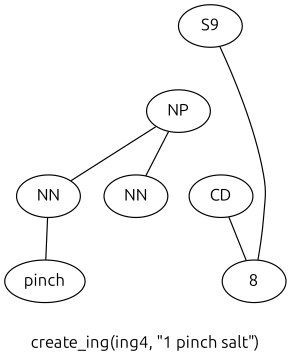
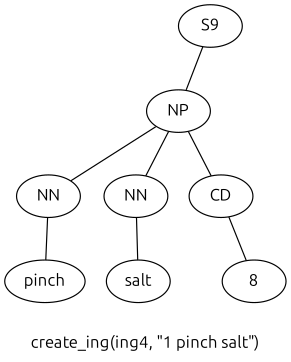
(258, 150) -> (195, 68)
none -> (200, 154)
none -> (138, 281)
